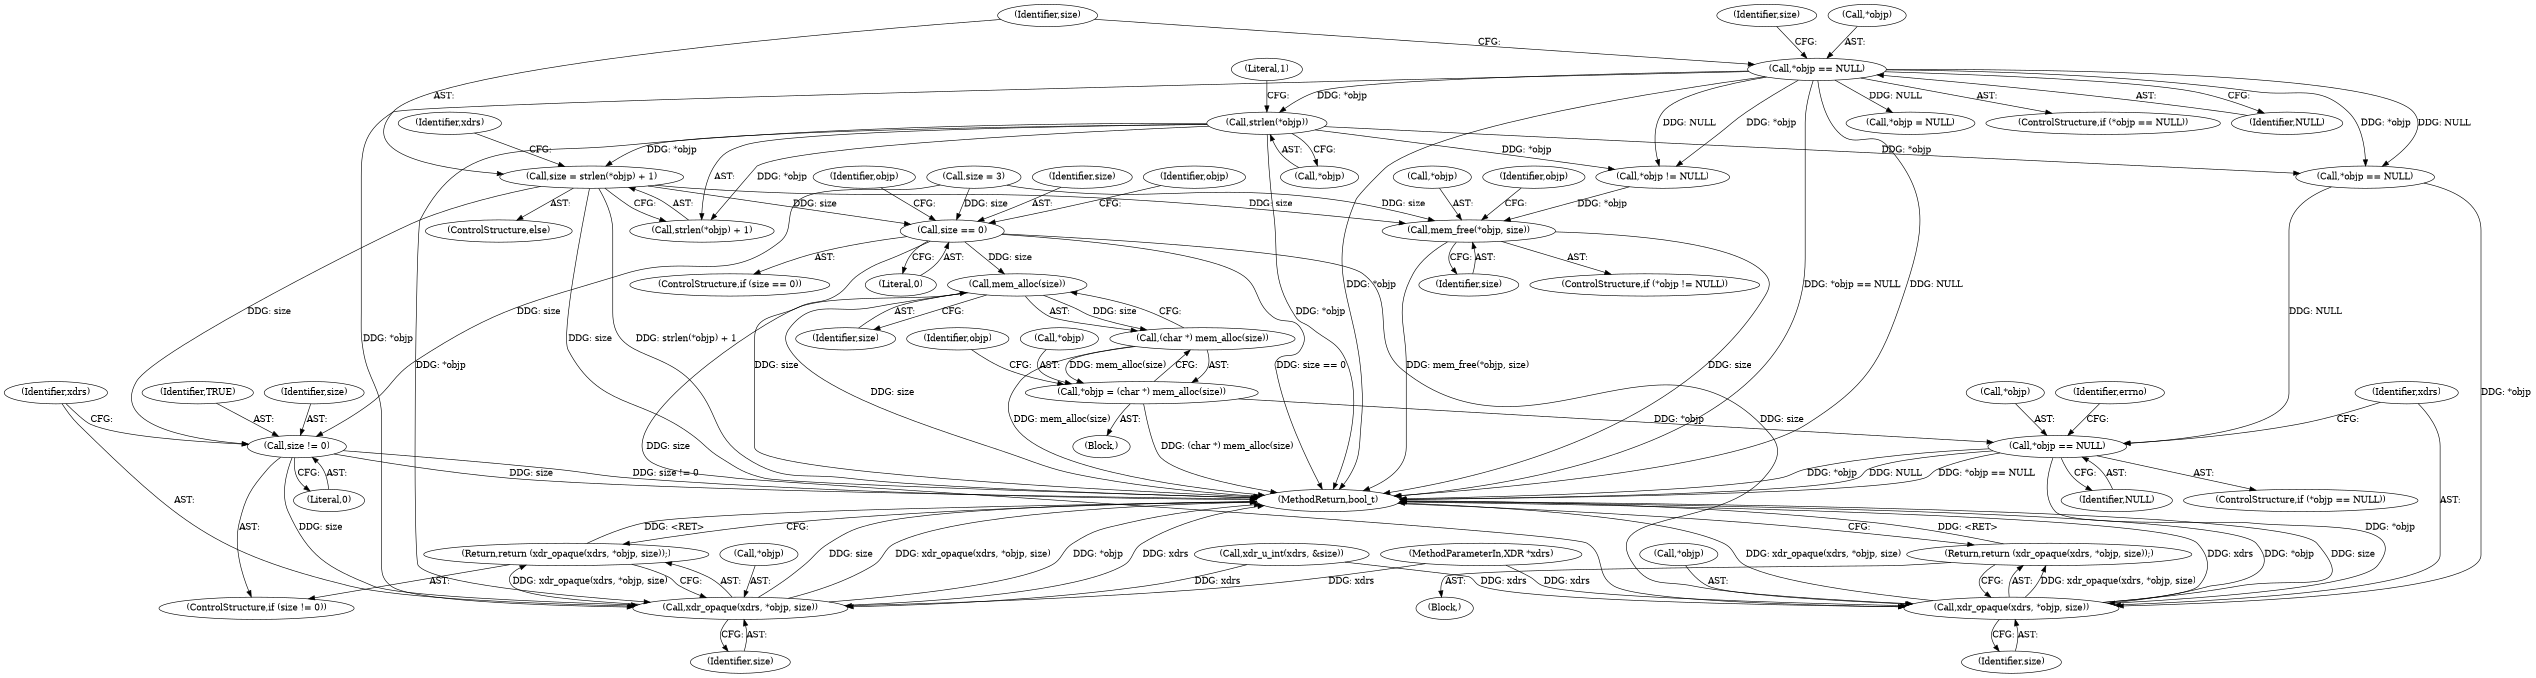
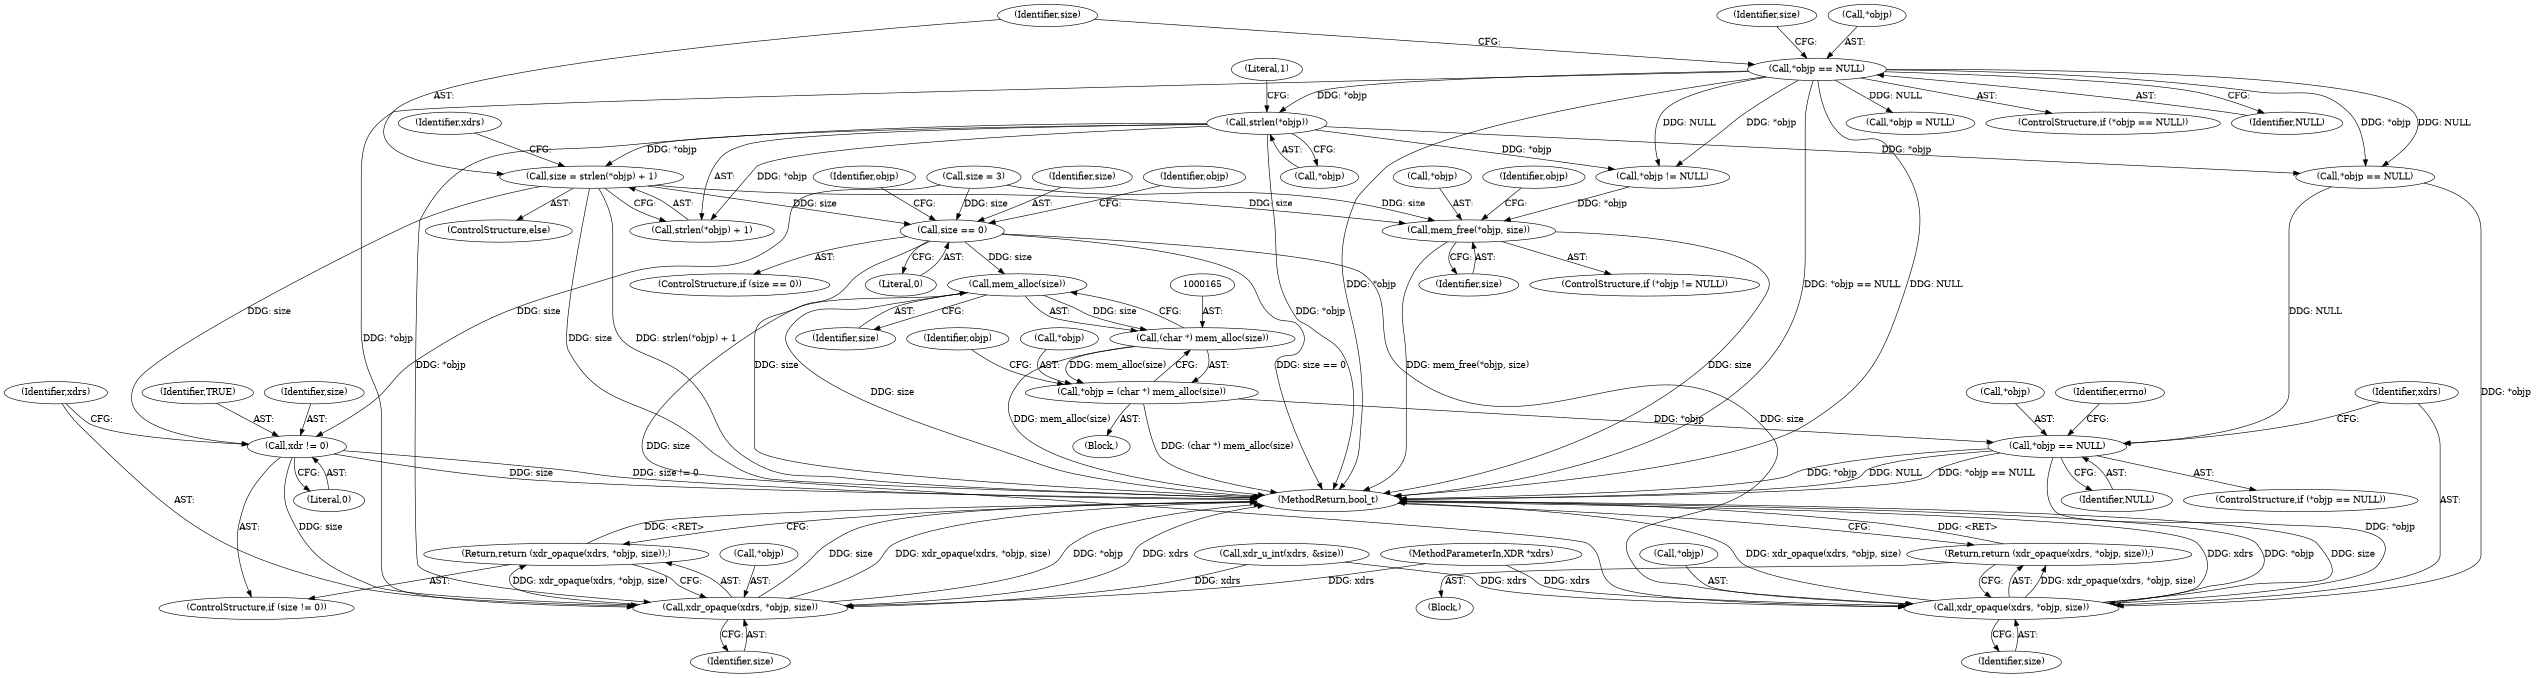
none -> (1202, 285)
(297, 447) -> (297, 447)
